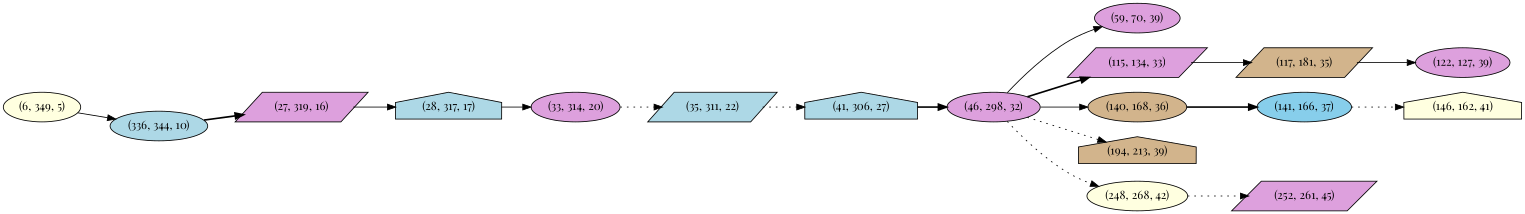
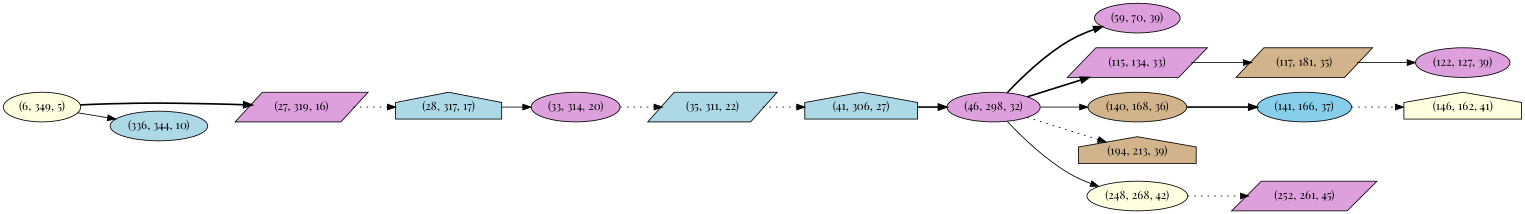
(1047, 56) -> (1047, 56)
(370, 107) -> (370, 107)
(220, 118) -> (162, 103)
(1046, 157) -> (1046, 157)
